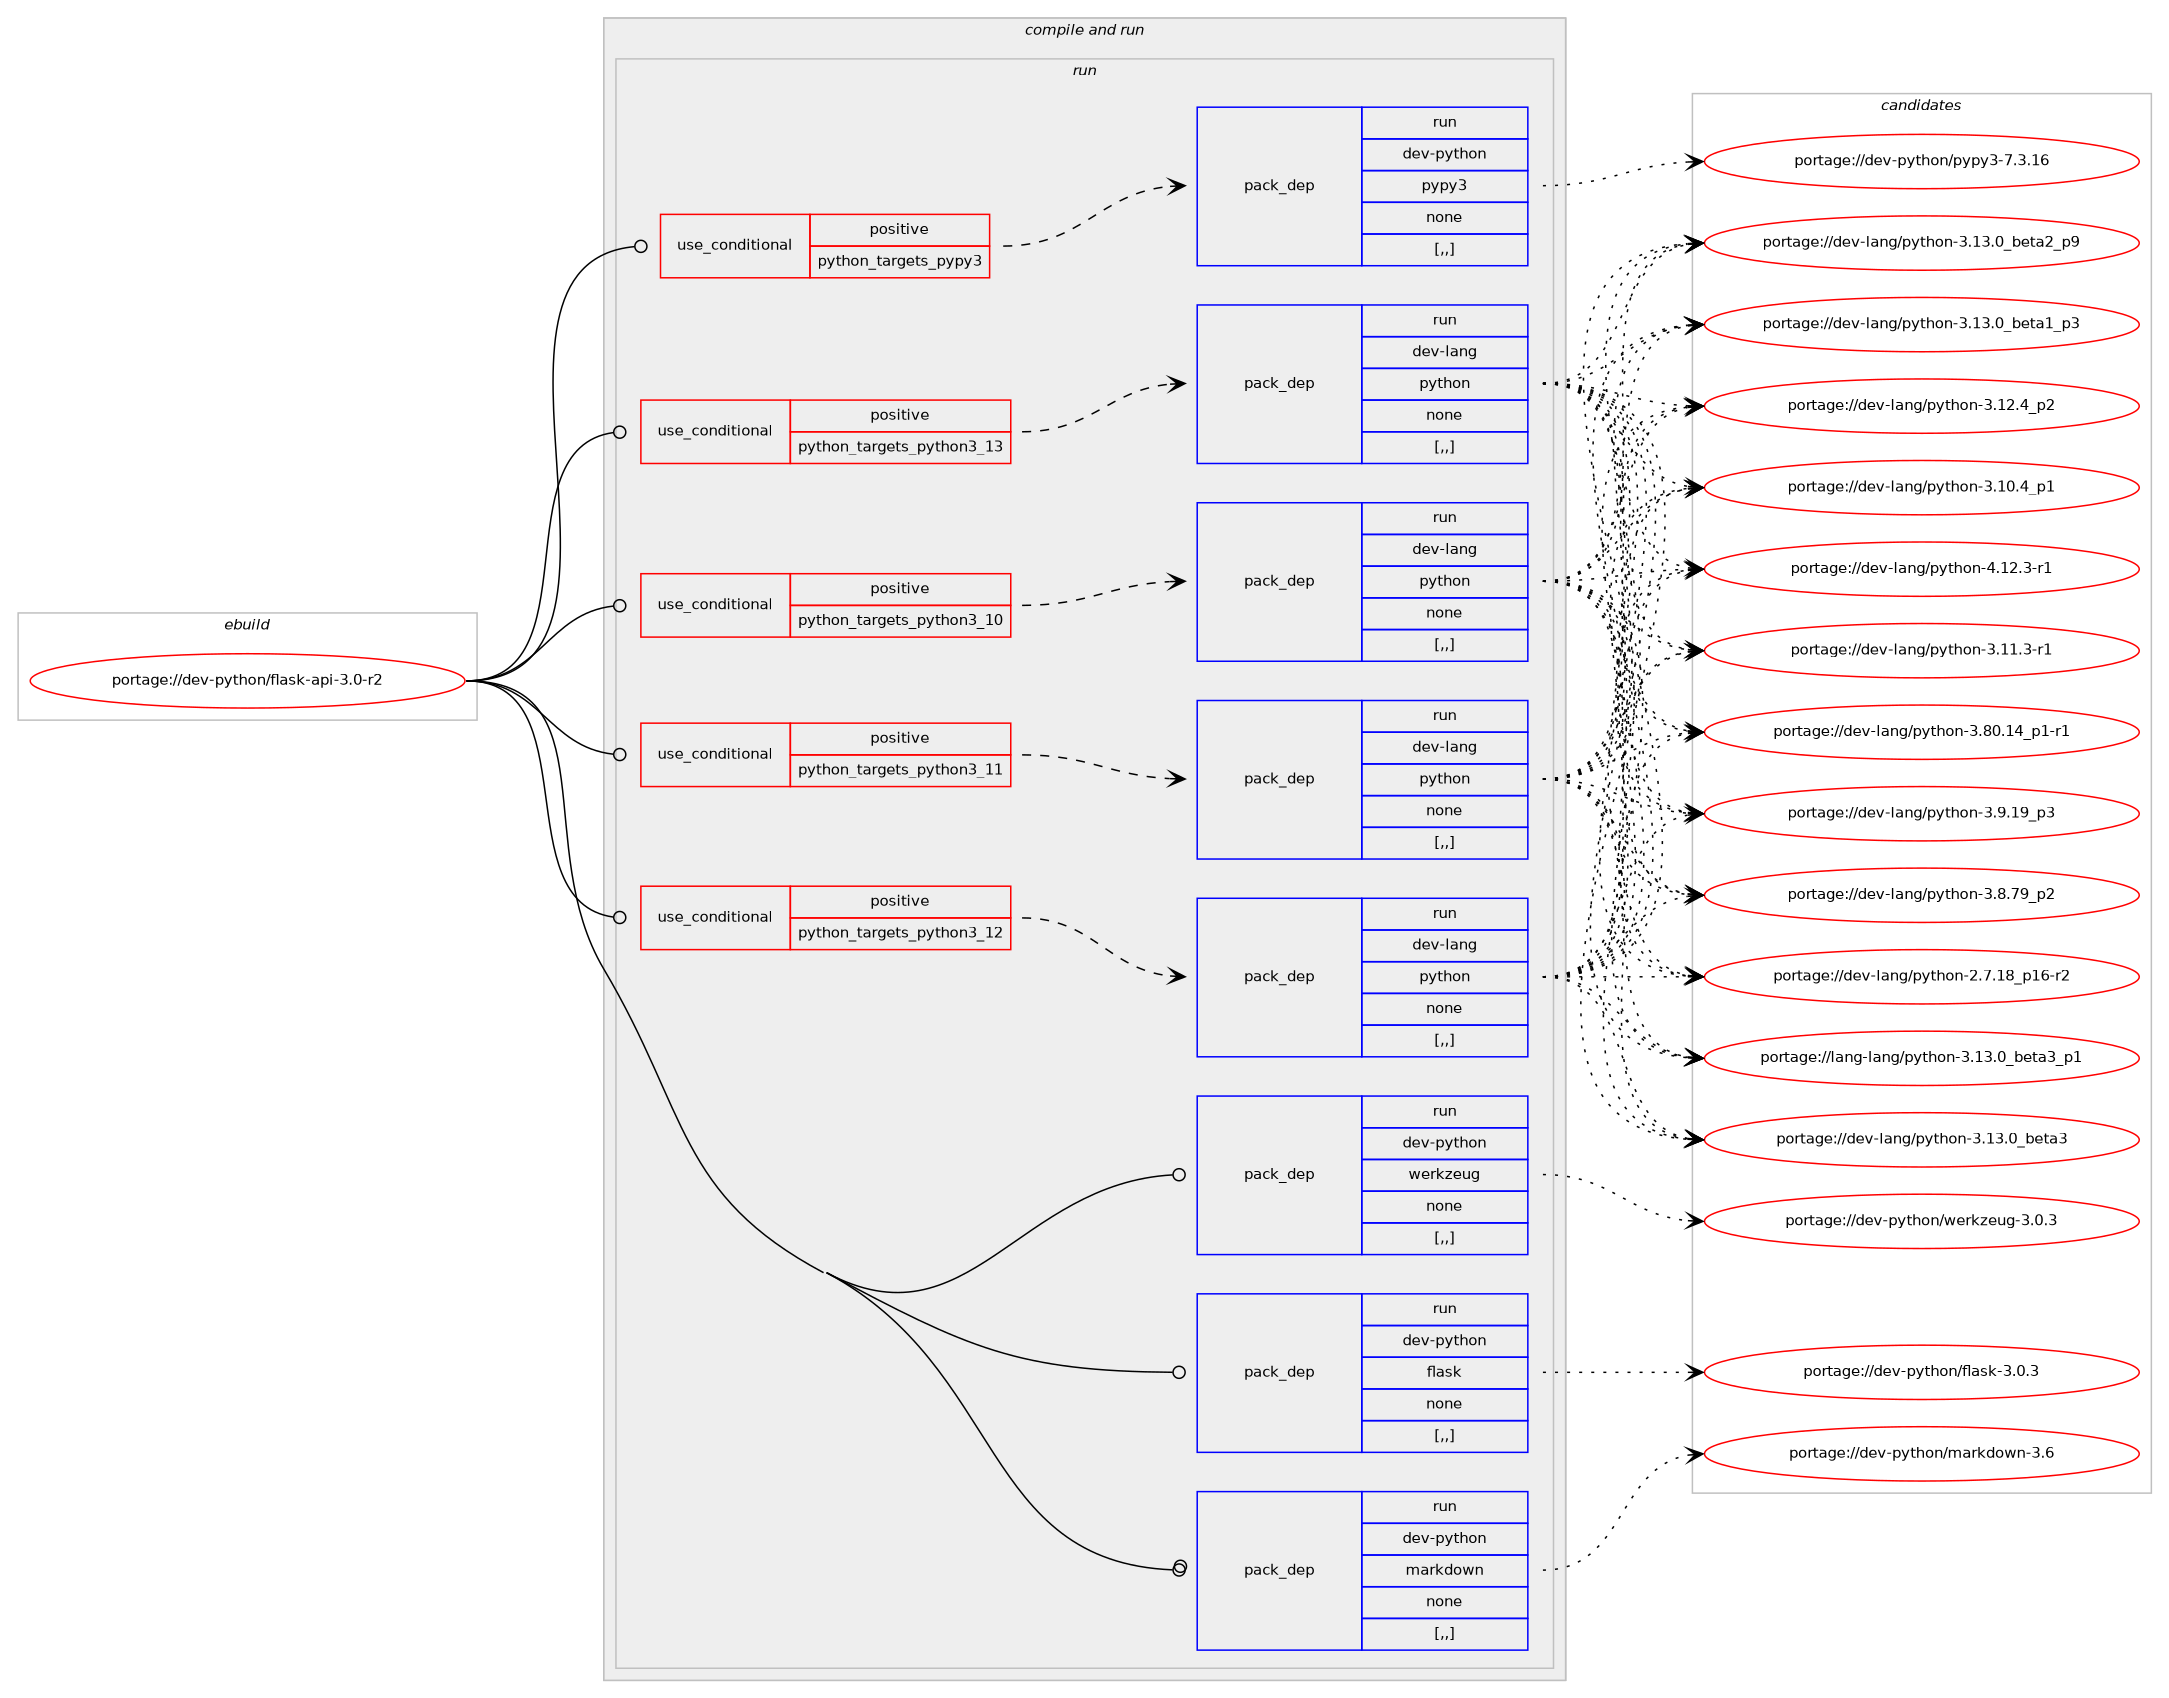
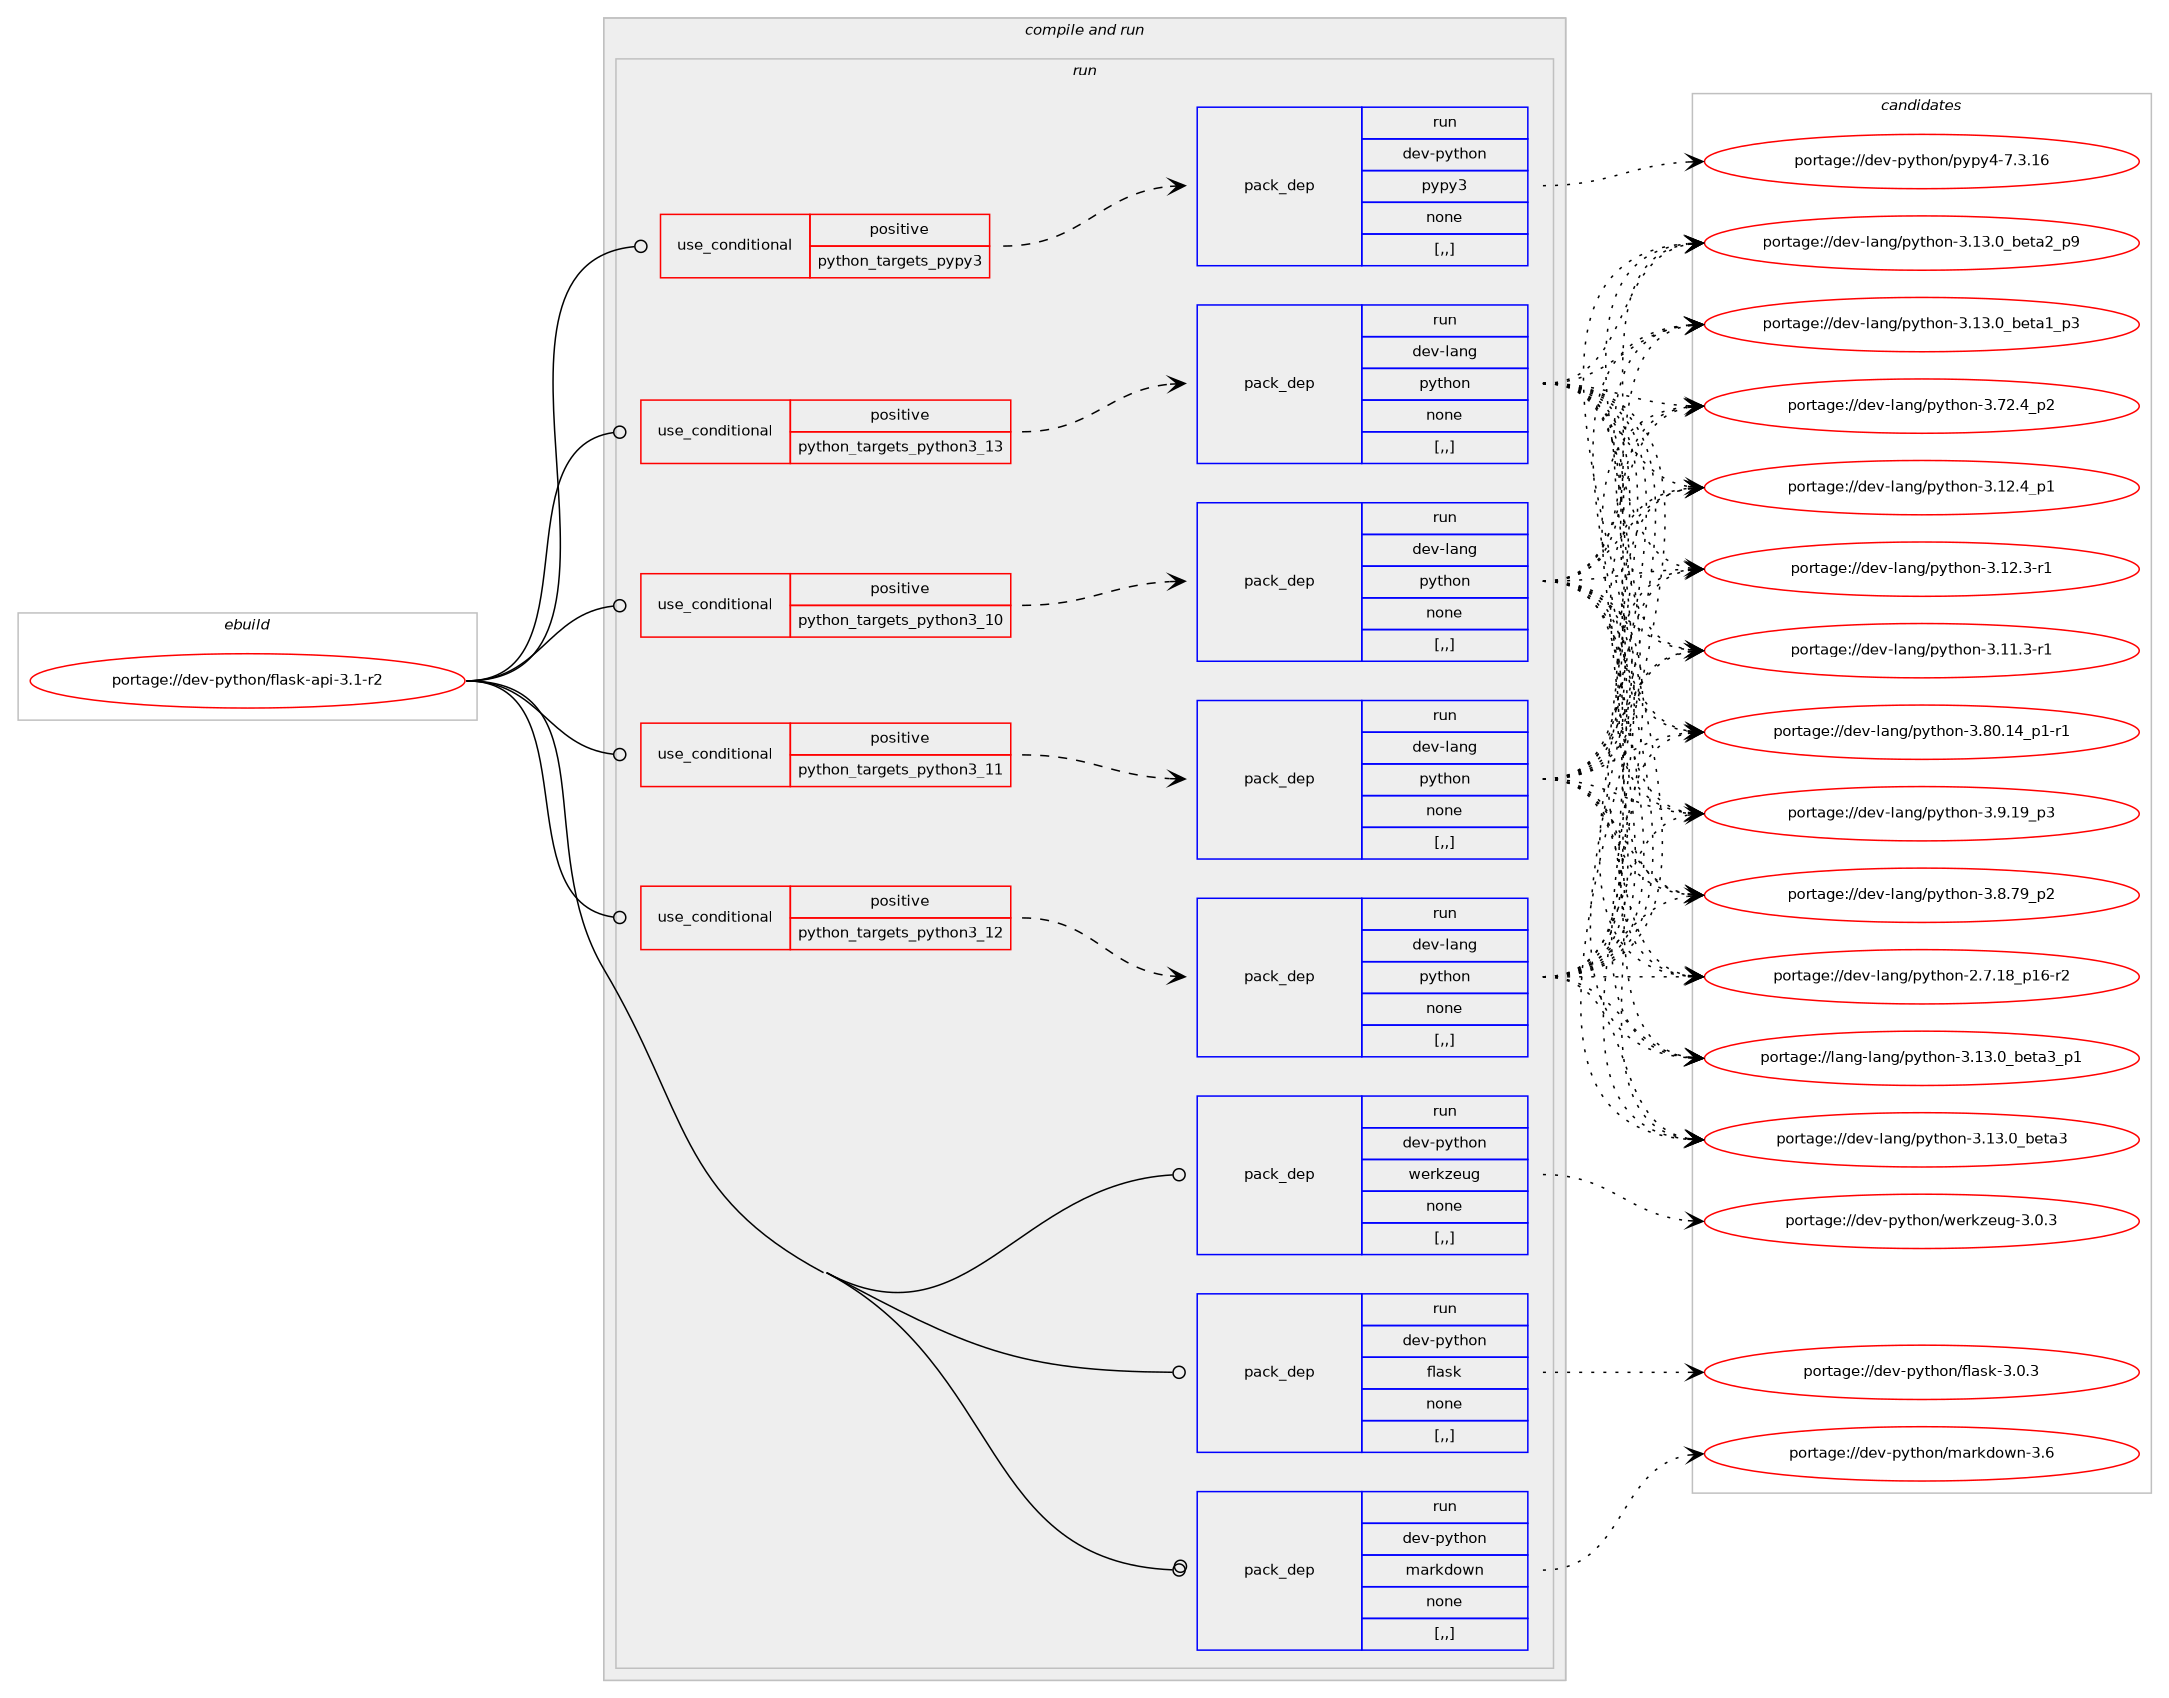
(1922, 162) -> (1922, 162)
(1922, 406) -> (1922, 406)
(1922, 488) -> (1922, 488)
(1922, 569) -> (1922, 569)
(248, 681) -> (248, 681)
